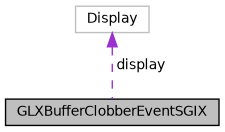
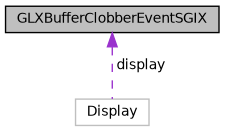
(112, 73) -> (112, 73)
